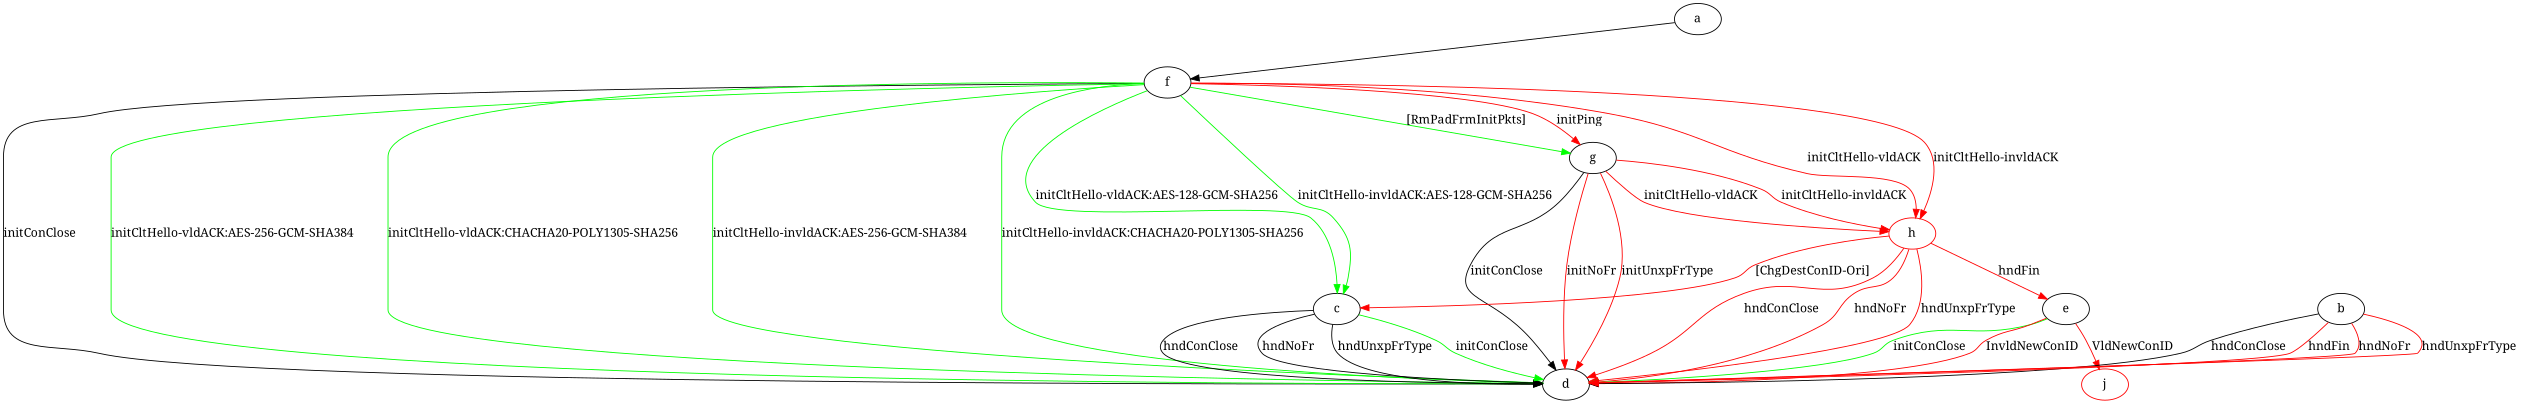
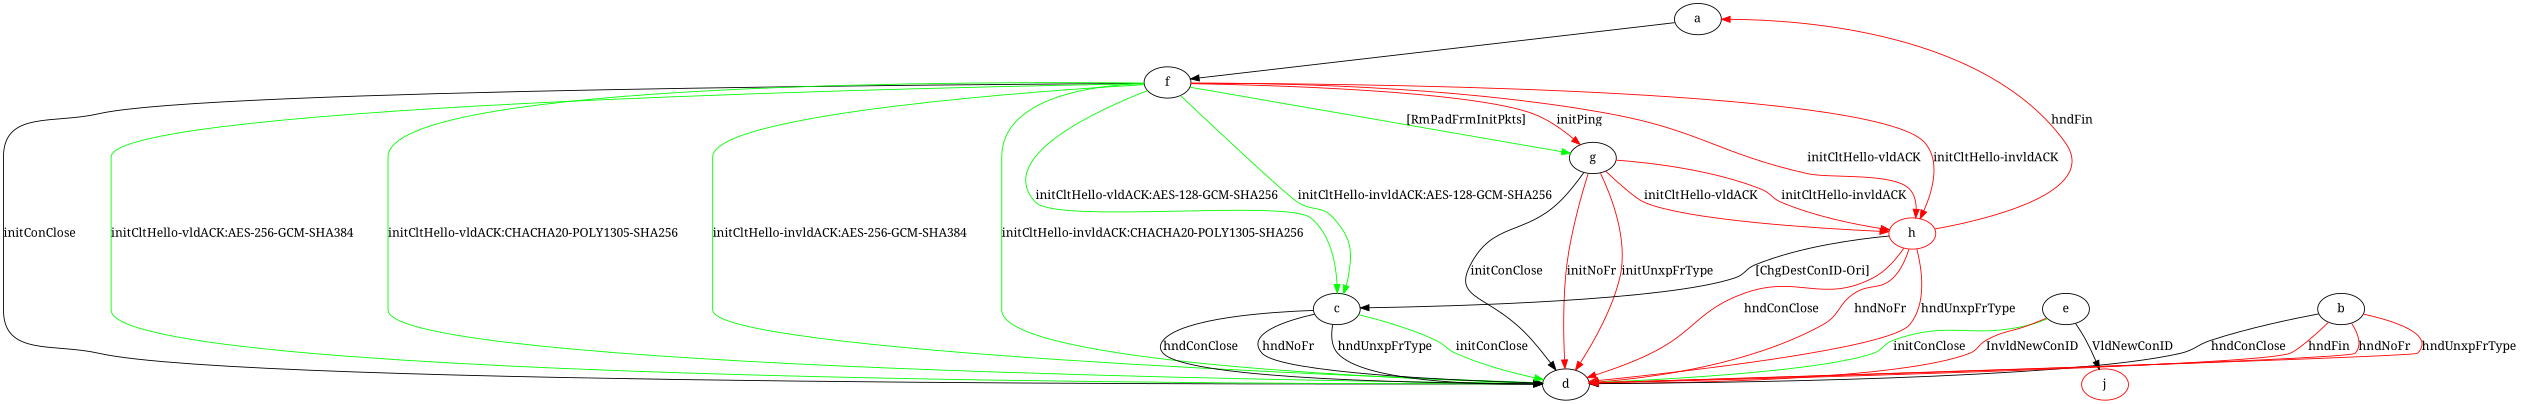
(1985, 269) -> (1995, 80)
(1634, 295) -> (1634, 295)
(2087, 342) -> (2087, 342)
